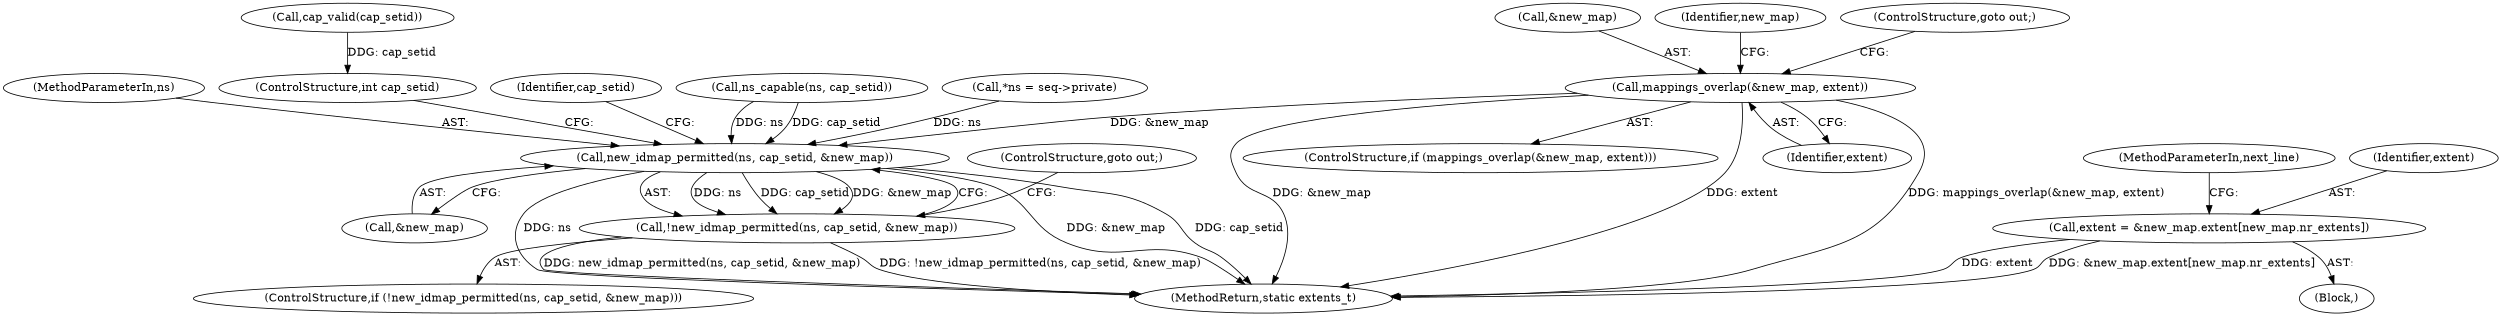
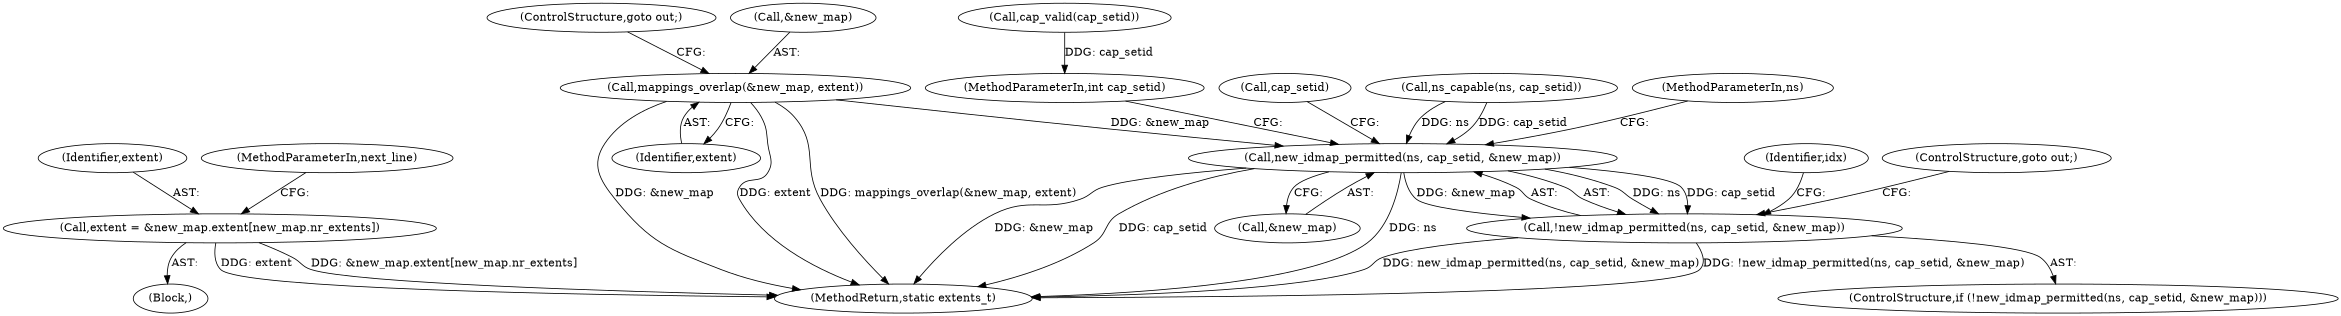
(1740, 18) -> none
(348, 88) -> (1065, 88)
(576, 88) -> (1285, 88)
(1045, 88) -> none
(457, 123) -> (1636, 123)
(1481, 158) -> none
none -> (1806, 158)
(975, 193) -> (1546, 193)
